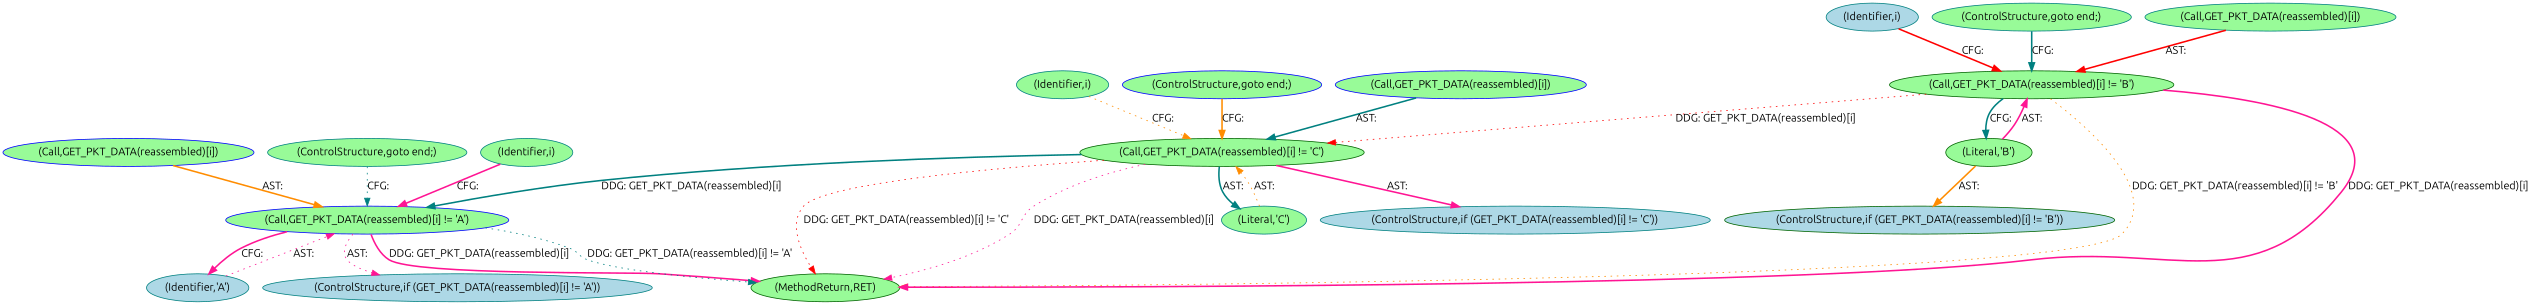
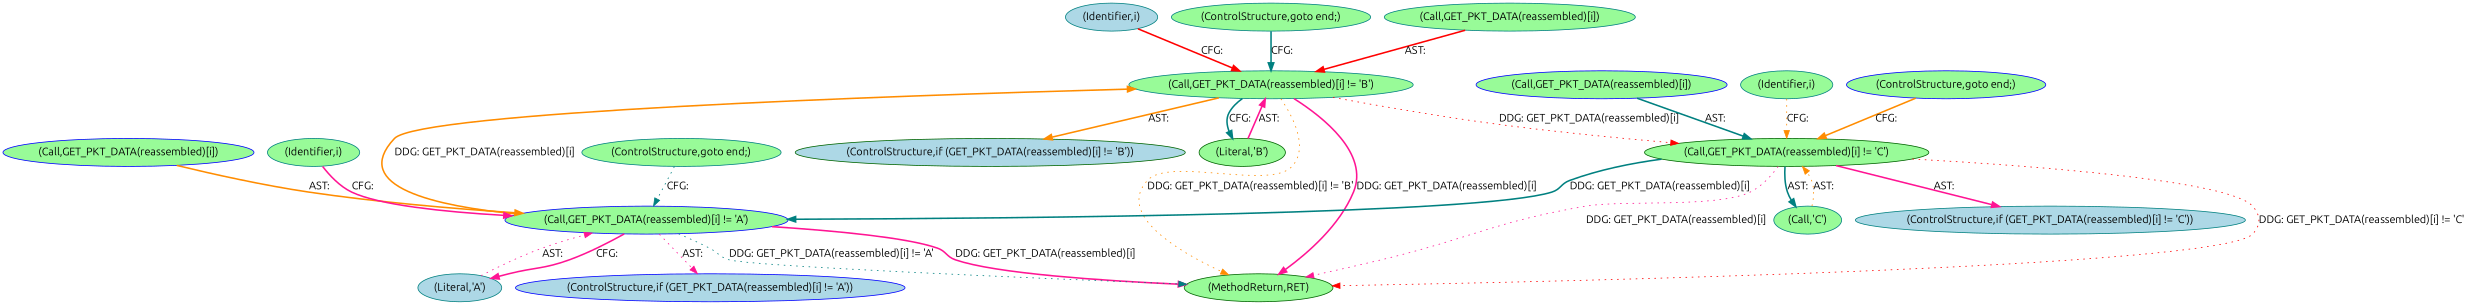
(2032, 85) -> (1271, 85)
none -> (669, 107)
(1958, 183) -> (1135, 117)
(1264, 220) -> (1808, 220)
(198, 288) -> (460, 288)
(457, 288) -> (710, 288)
